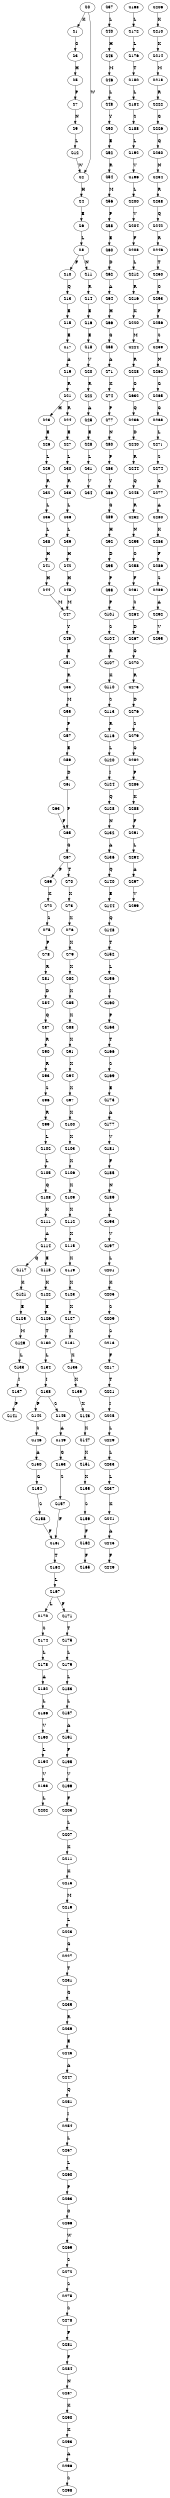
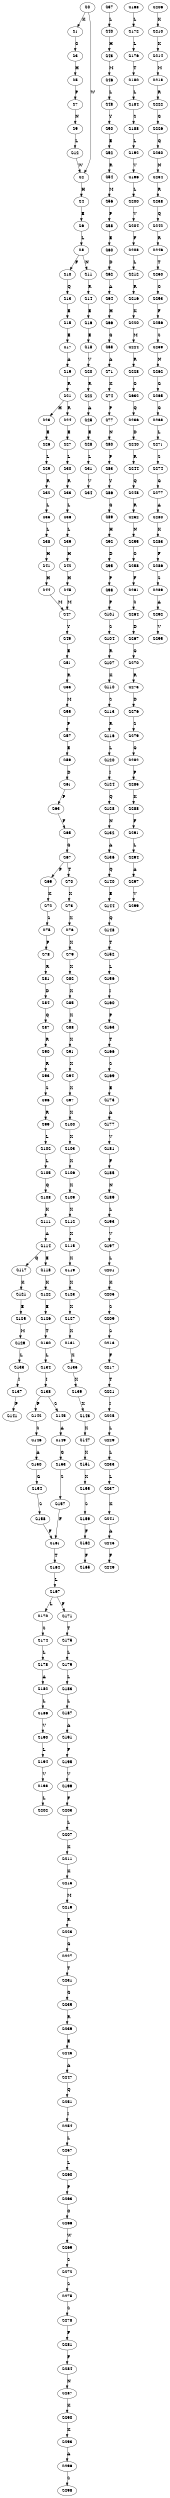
(67, 808) -> (62, 796)
(69, 1920) -> (69, 1920)
